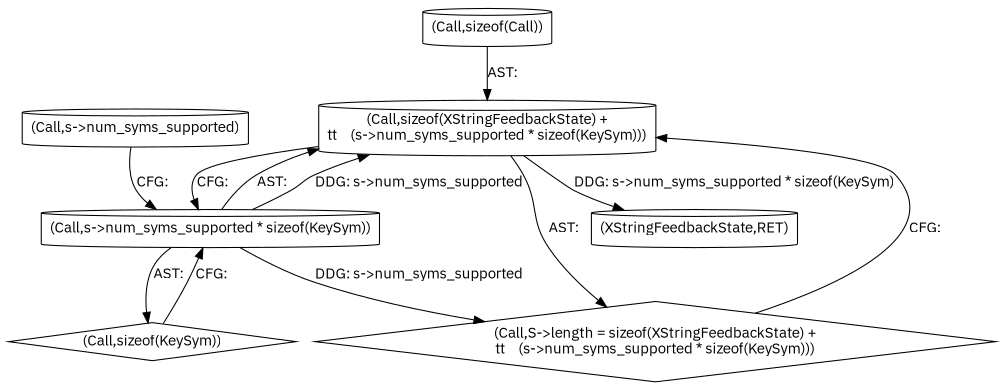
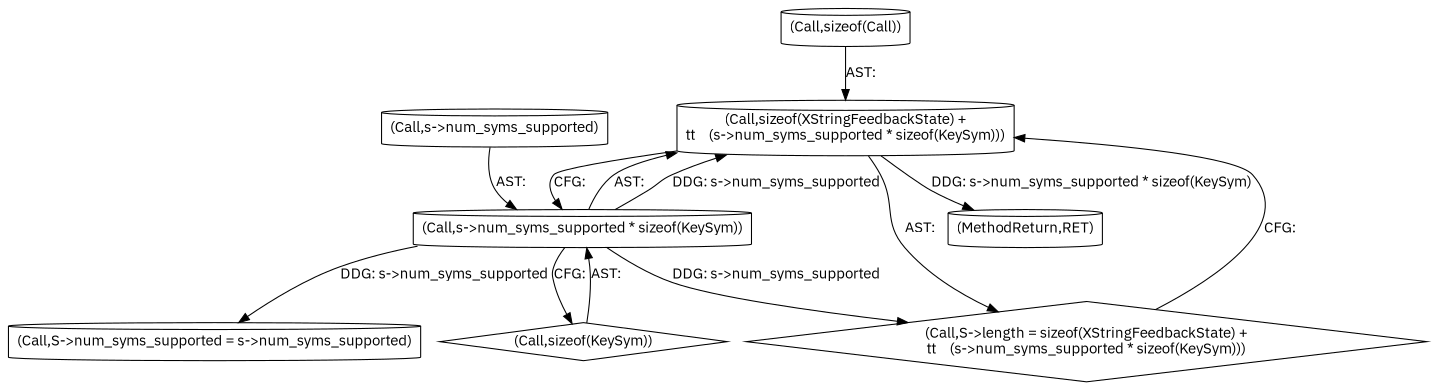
(154, 183) -> (513, 183)
(694, 229) -> (1025, 229)
(170, 275) -> (572, 275)
(214, 275) -> (608, 275)
none -> (215, 342)
